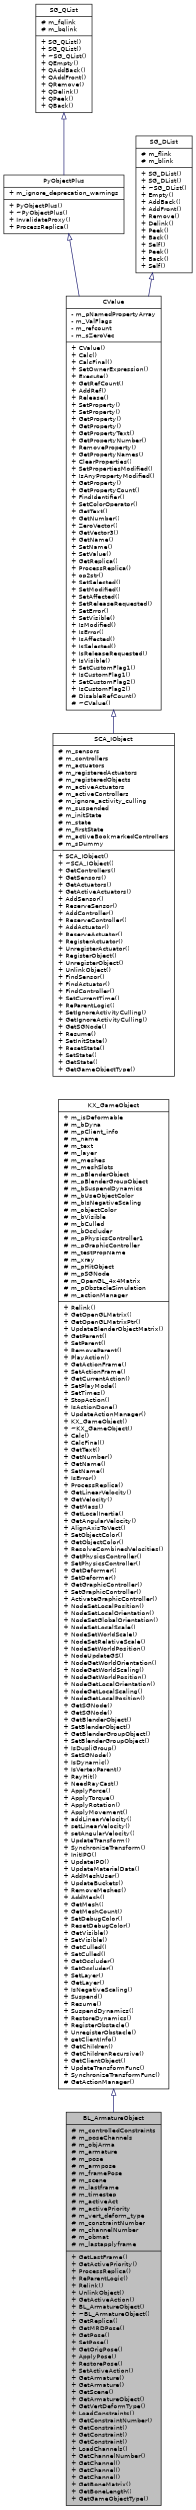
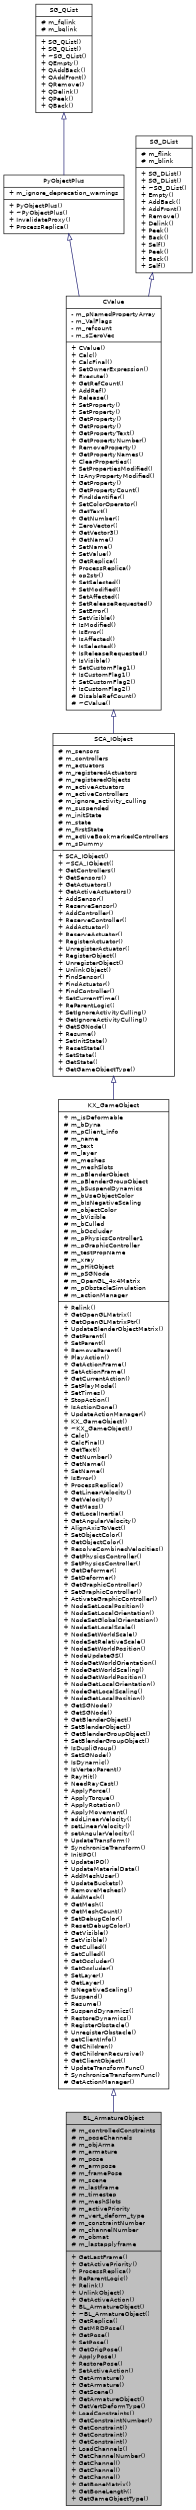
none -> (114, 1091)
(95, 2202) -> (97, 2202)
